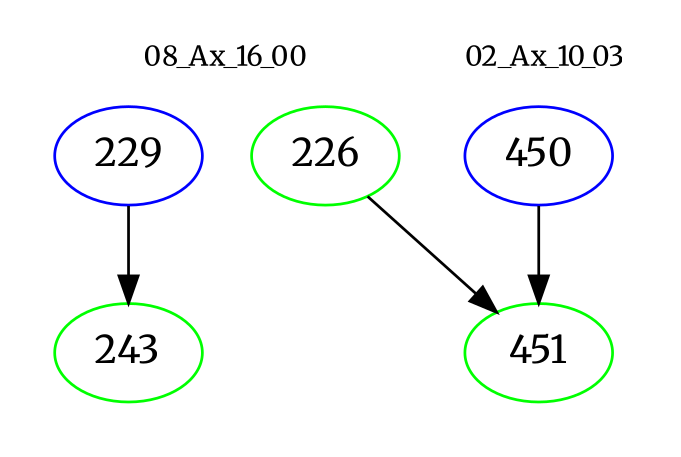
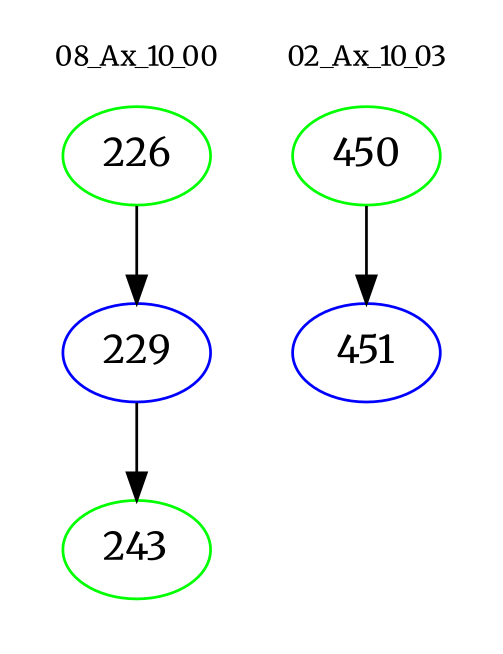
(227, 59) -> (138, 59)
(539, 156) -> (366, 156)
(403, 228) -> (137, 241)
(539, 353) -> (366, 353)
